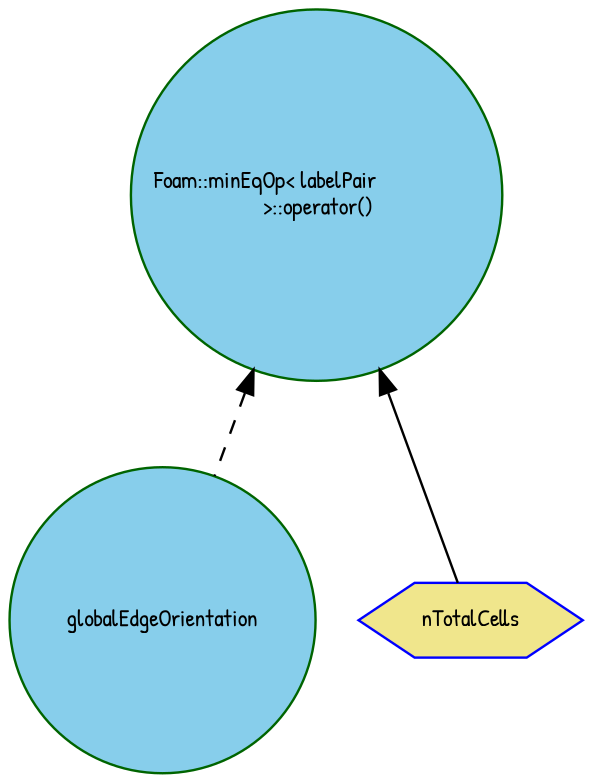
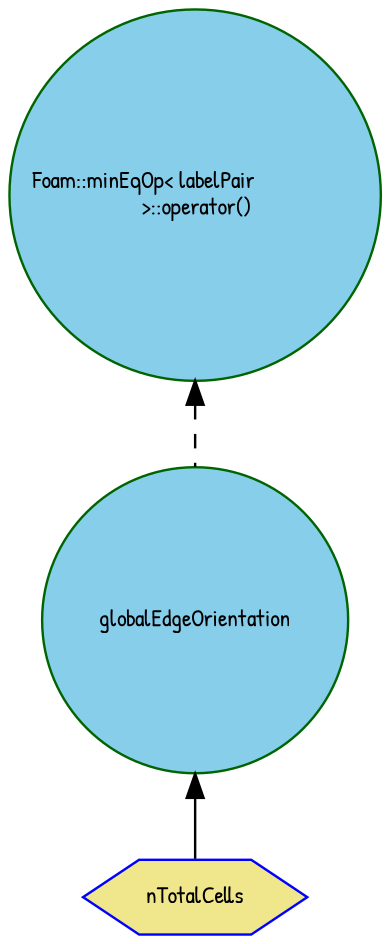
(423, 488) -> (195, 828)
